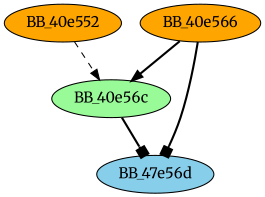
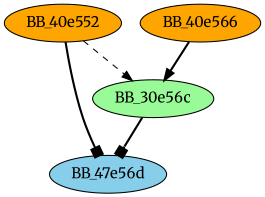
(187, 95) -> (76, 95)
(111, 99) -> (153, 99)
